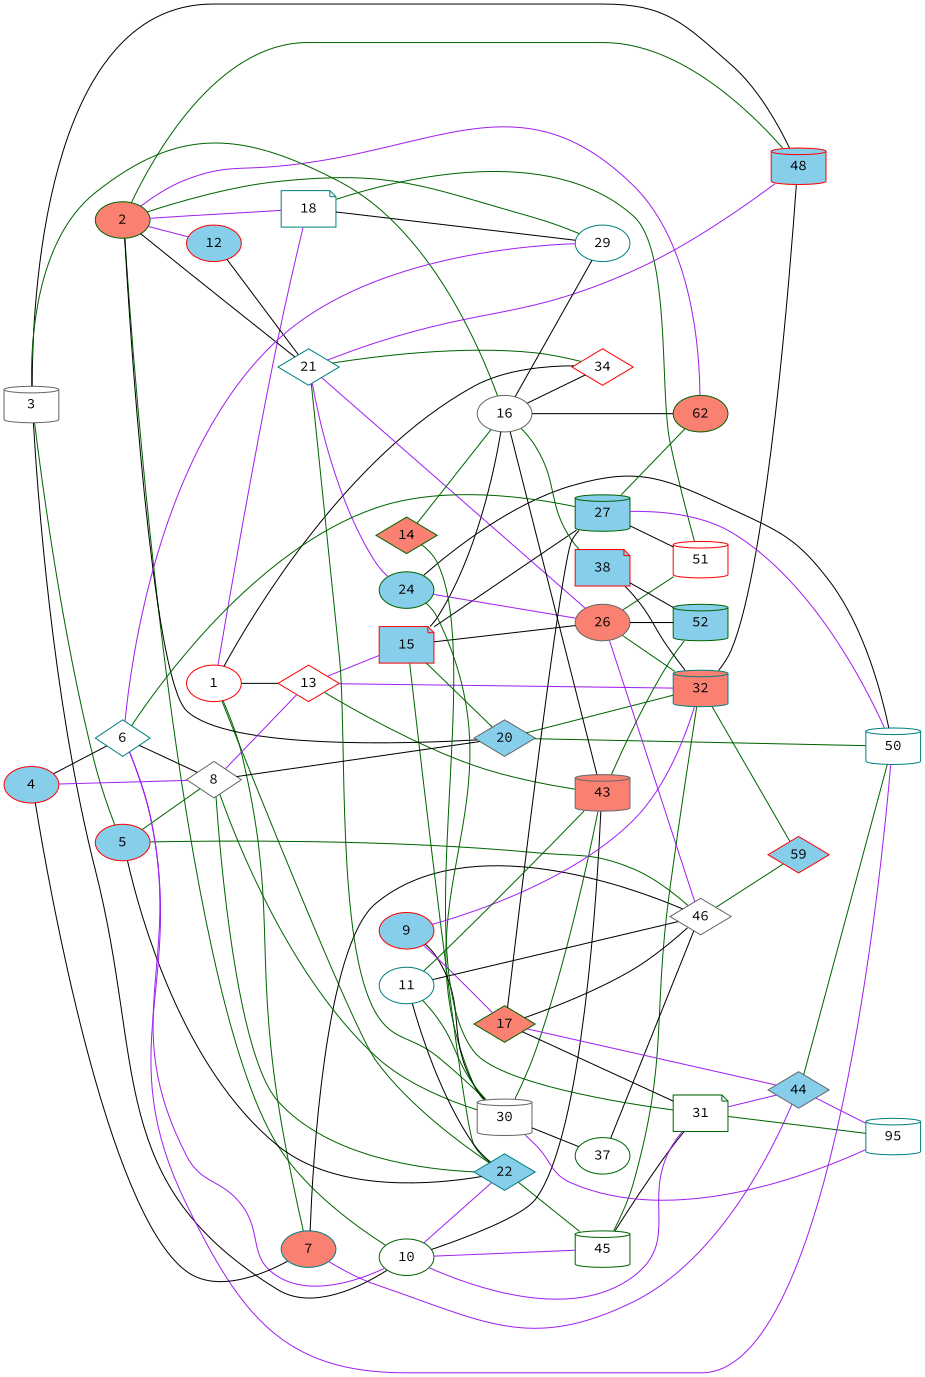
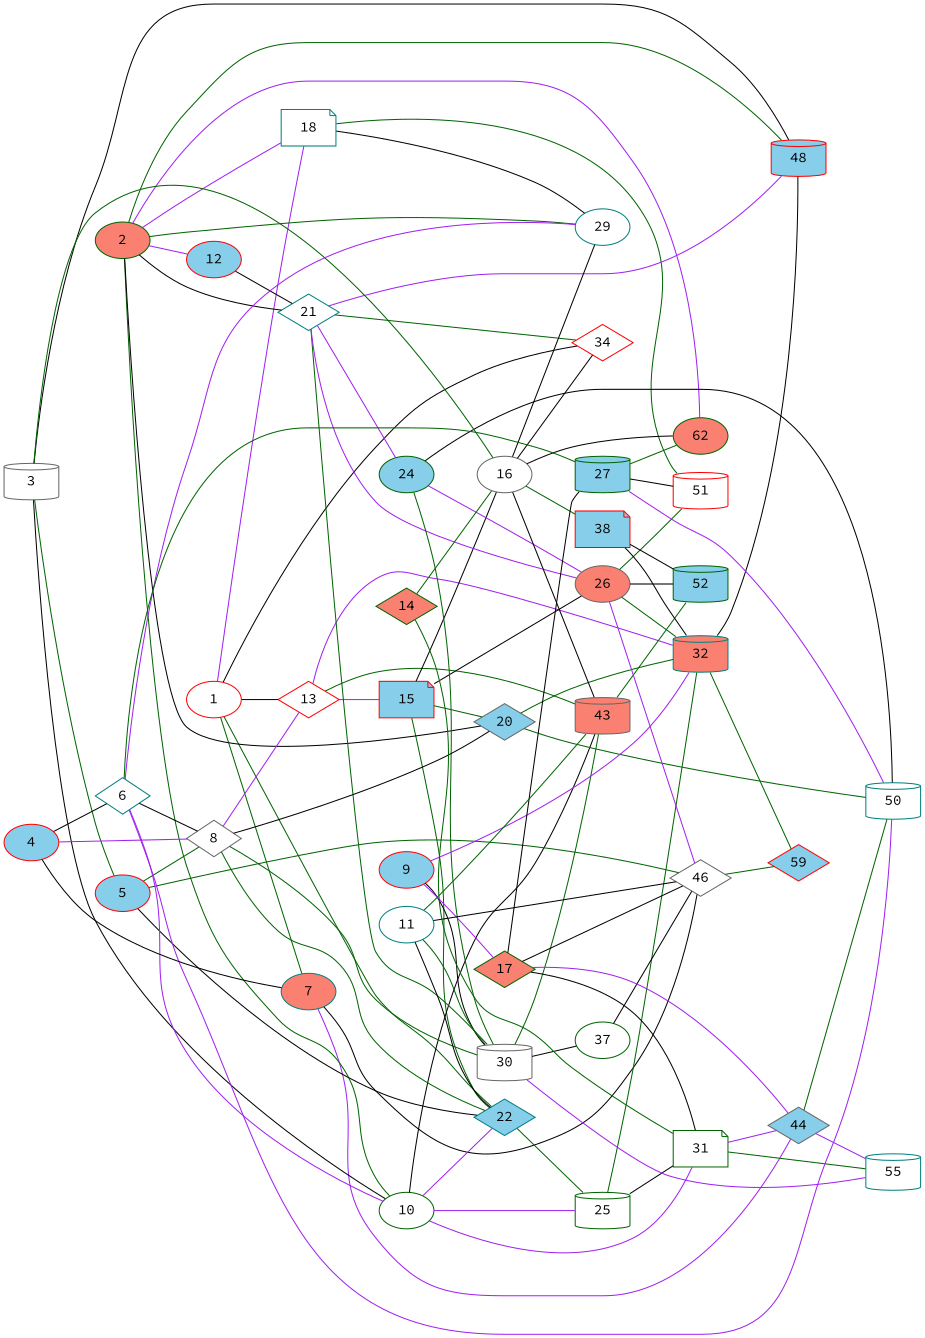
(505, 578) -> none
(893, 1137) -> (893, 1172)
(603, 1249) -> (603, 1211)
